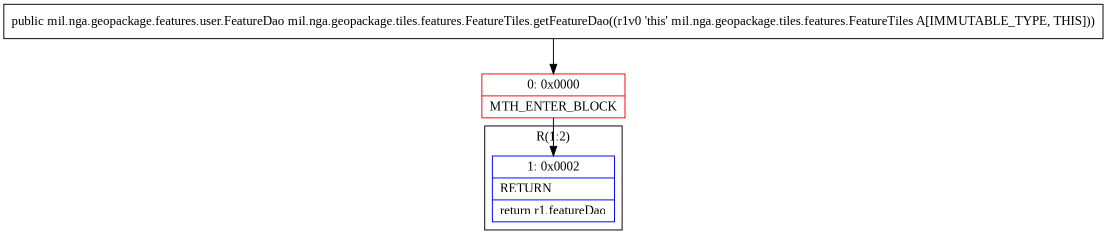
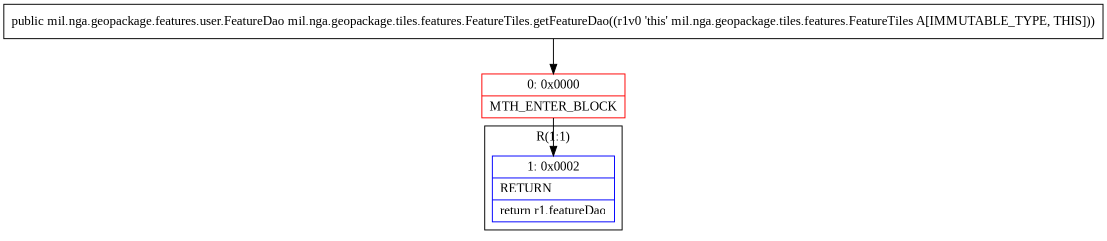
(553, 137) -> (553, 137)
